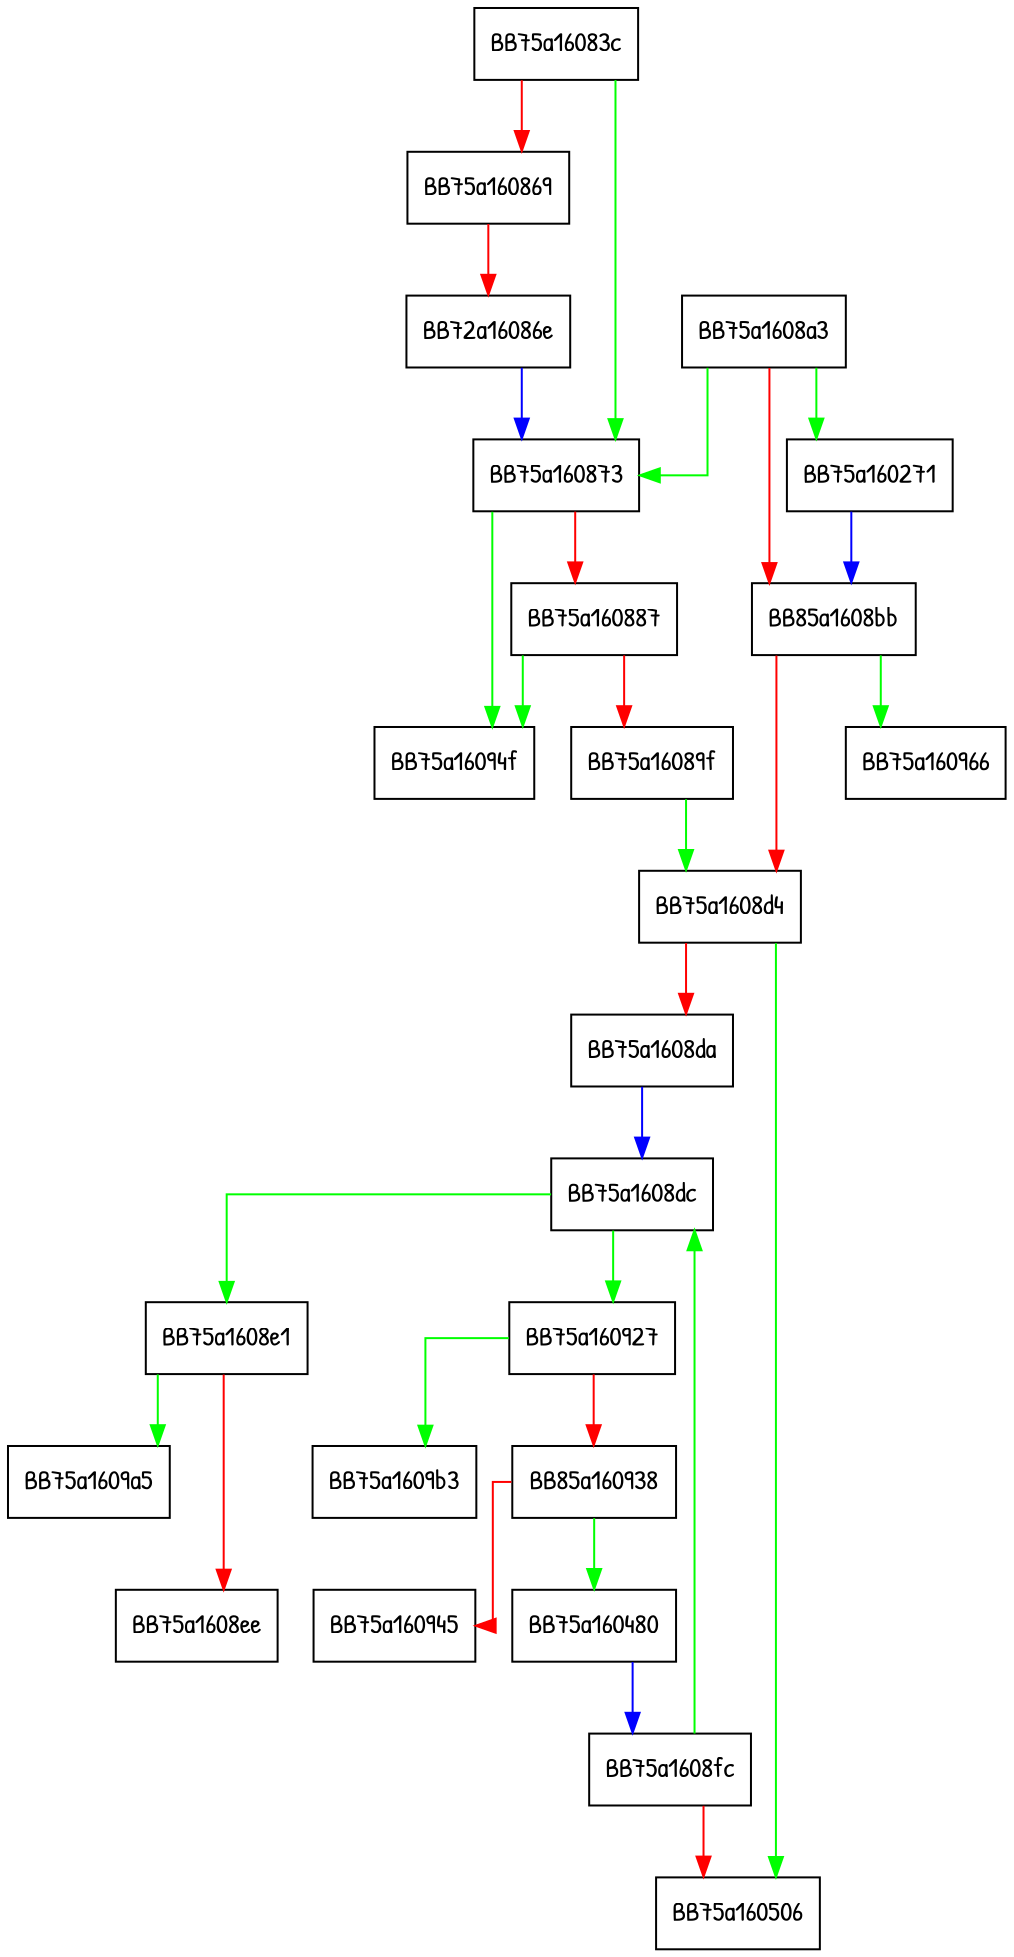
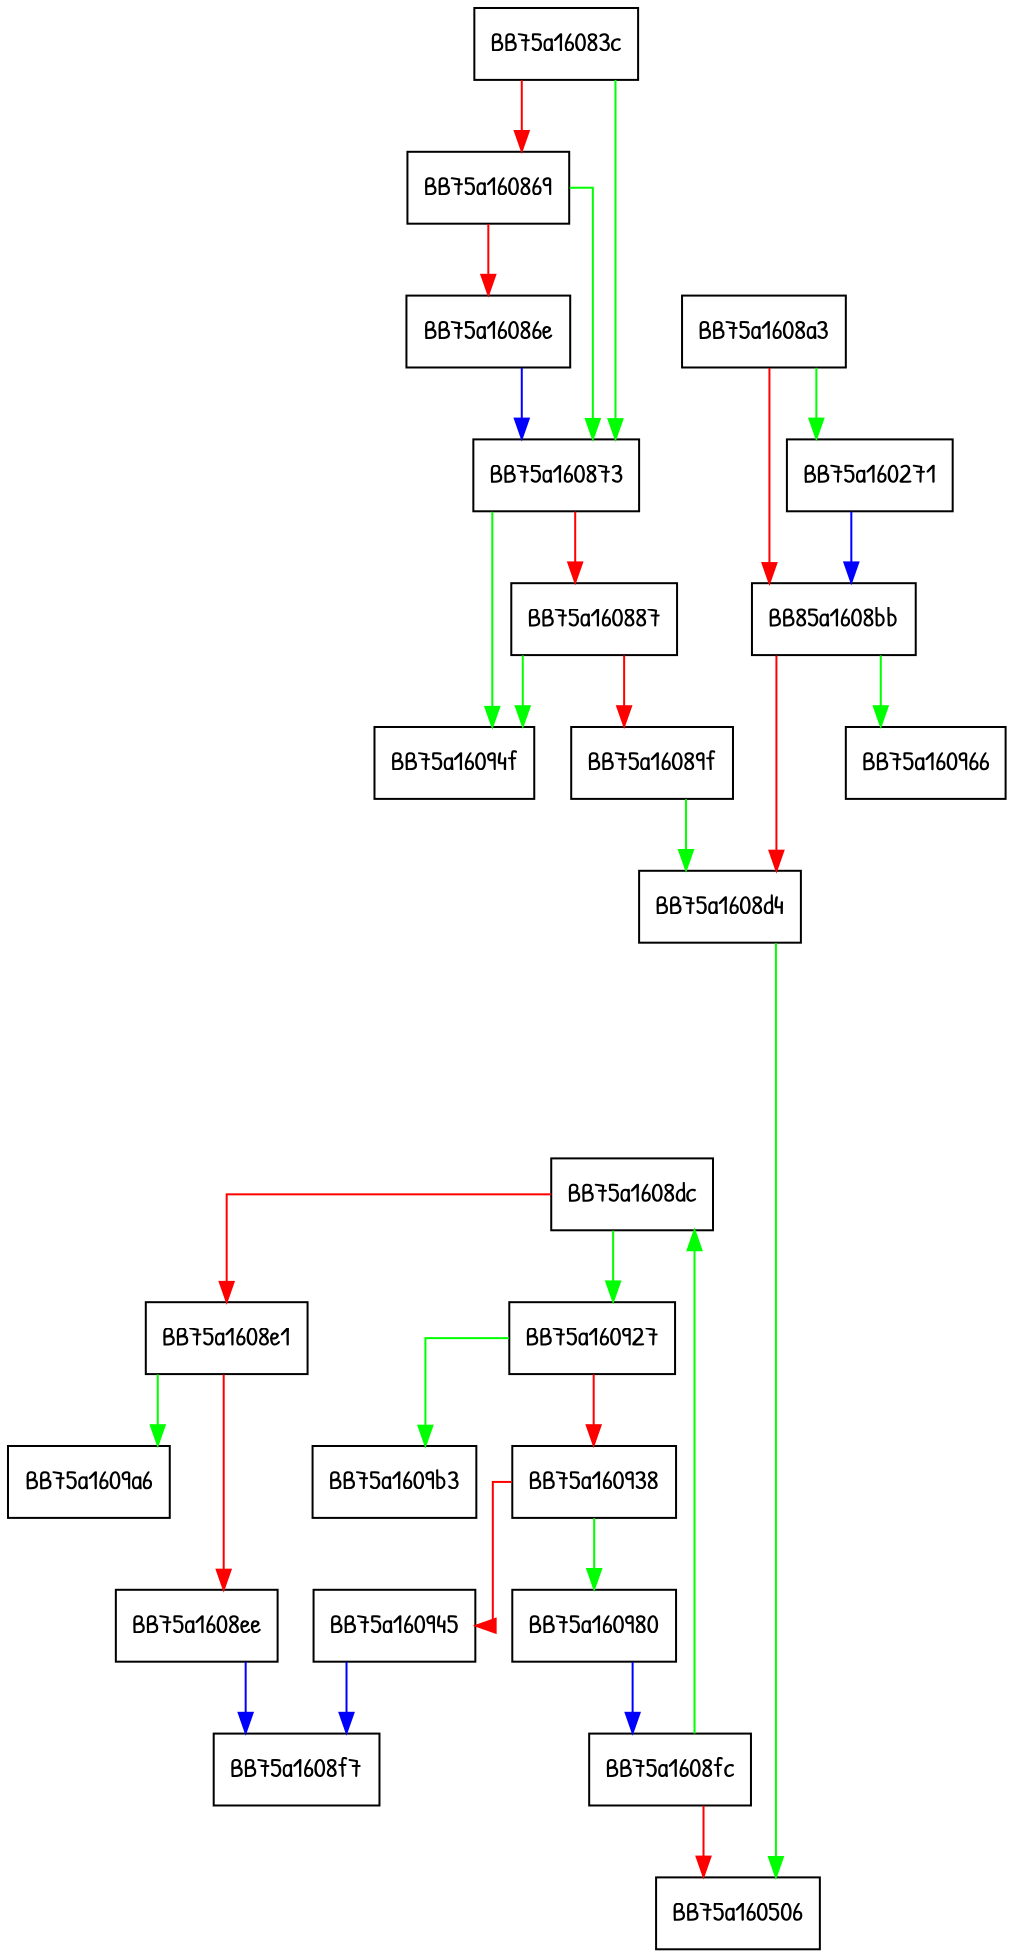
(488, 332) -> (488, 332)
(708, 445) -> (593, 292)
(652, 1051) -> none
(345, 1194) -> (345, 1194)
(89, 1482) -> (89, 1482)
(594, 1482) -> (594, 1482)
(594, 1626) -> (594, 1626)
none -> (297, 1770)
